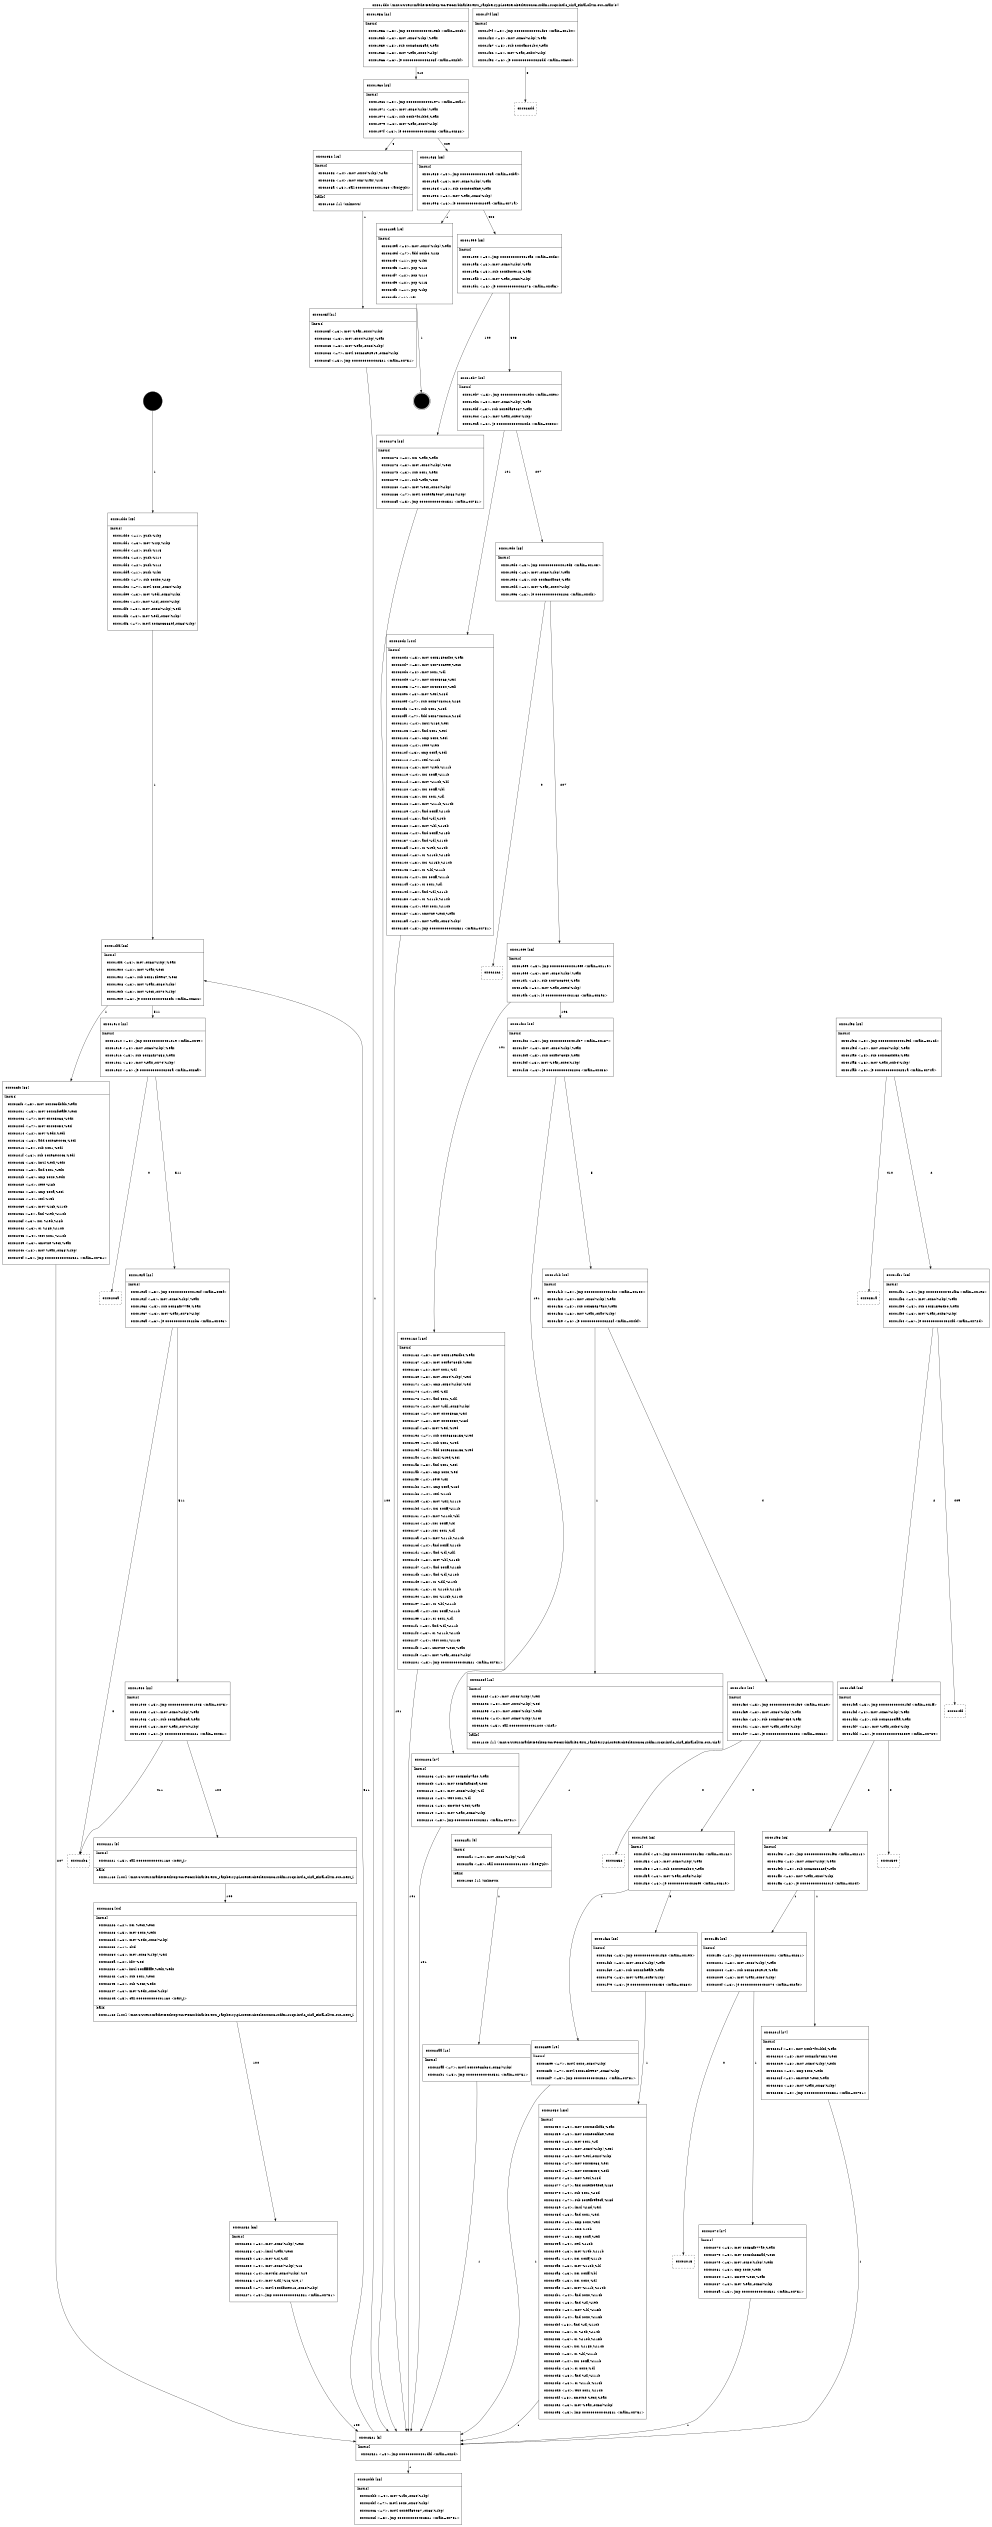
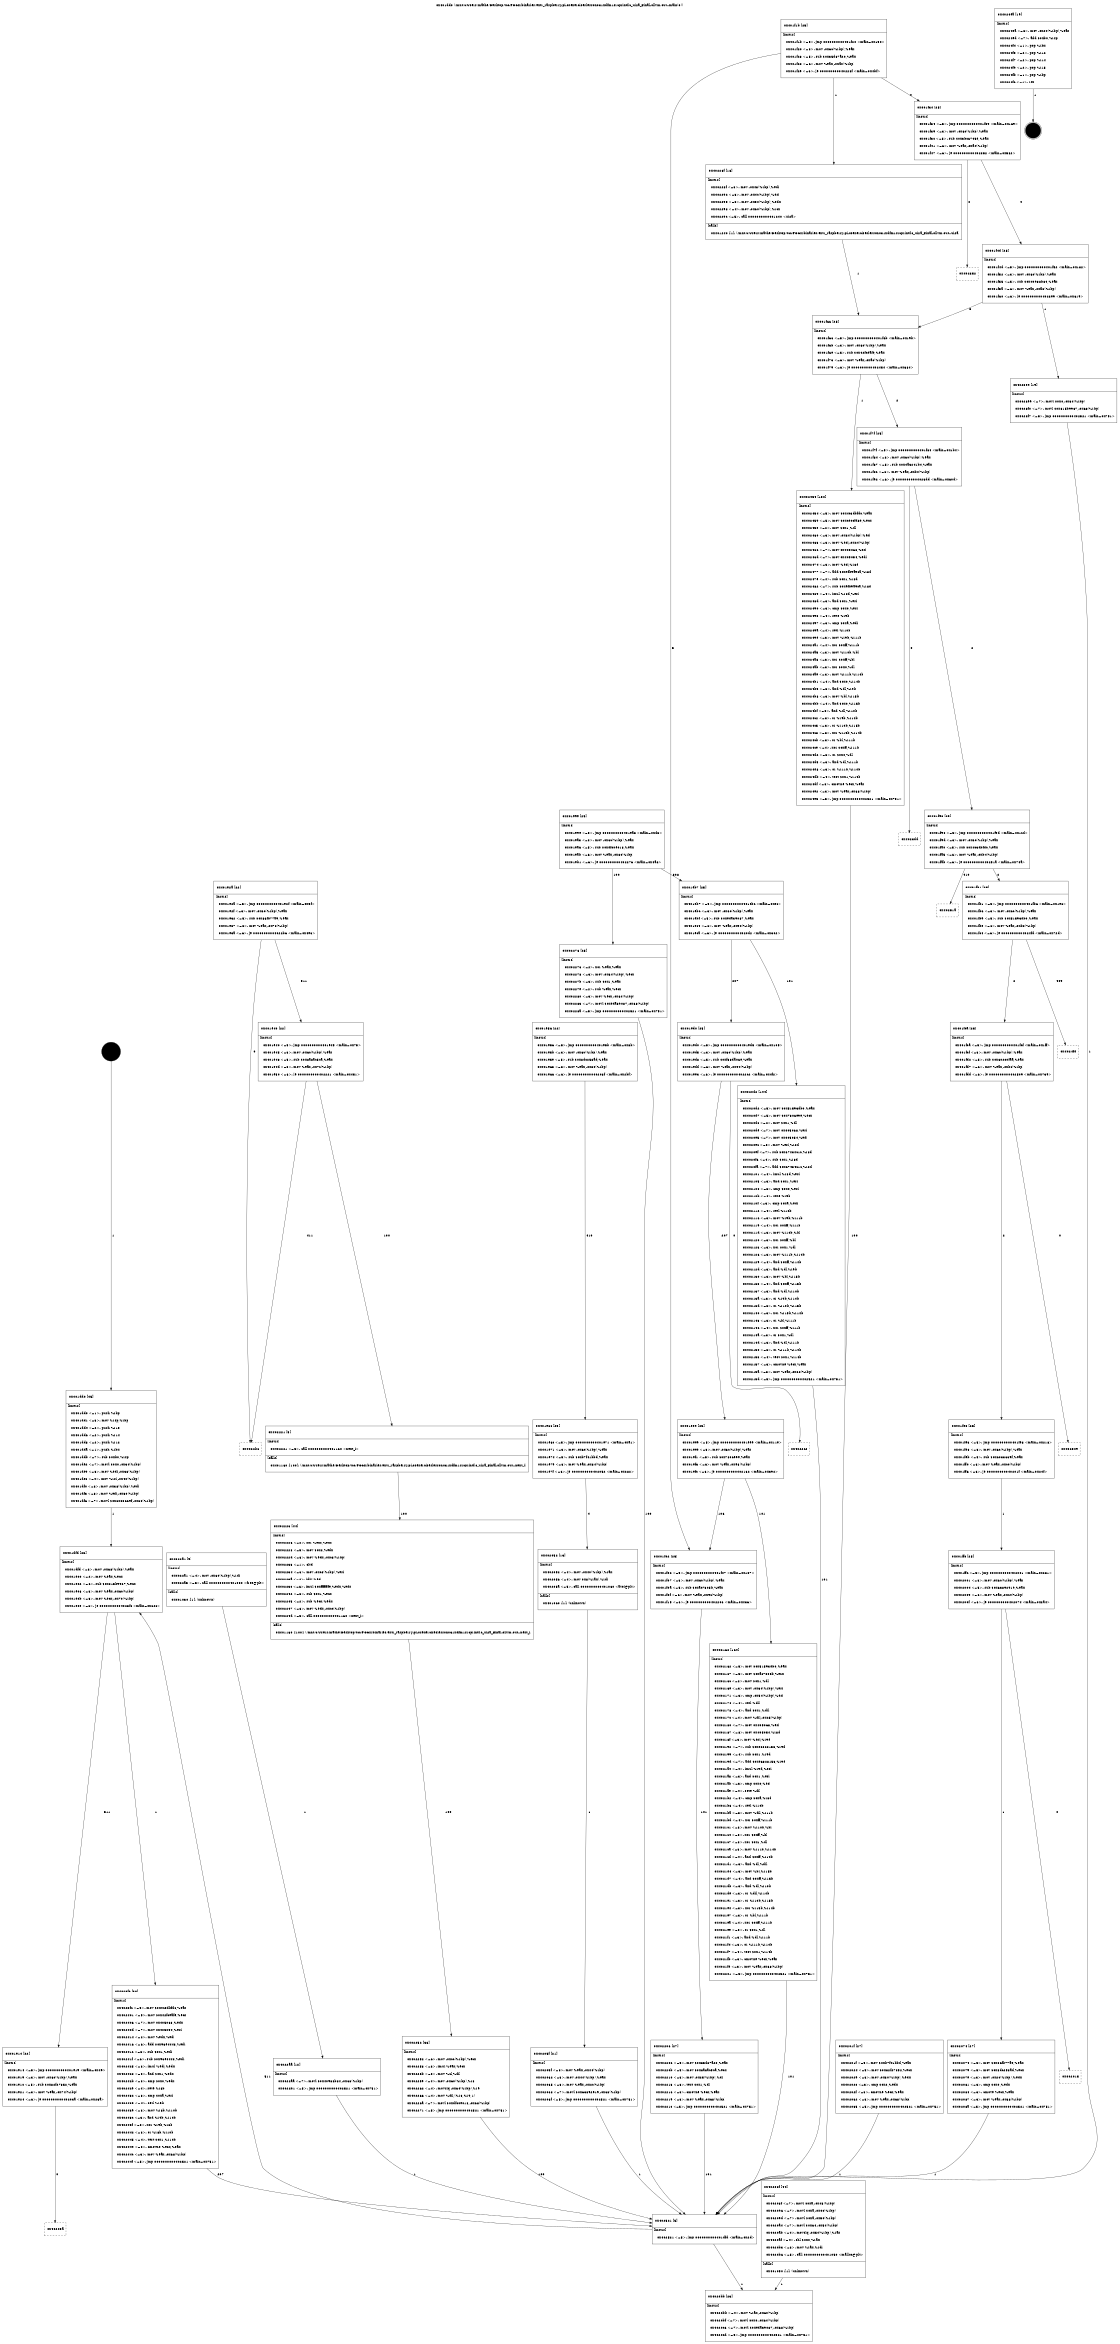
(469, 181) -> none
none -> (887, 400)
none -> (943, 647)
(165, 1172) -> none
(577, 1172) -> (671, 768)
(545, 1791) -> (850, 276)
(815, 1957) -> none
none -> (813, 2229)
(518, 2425) -> (854, 1236)
